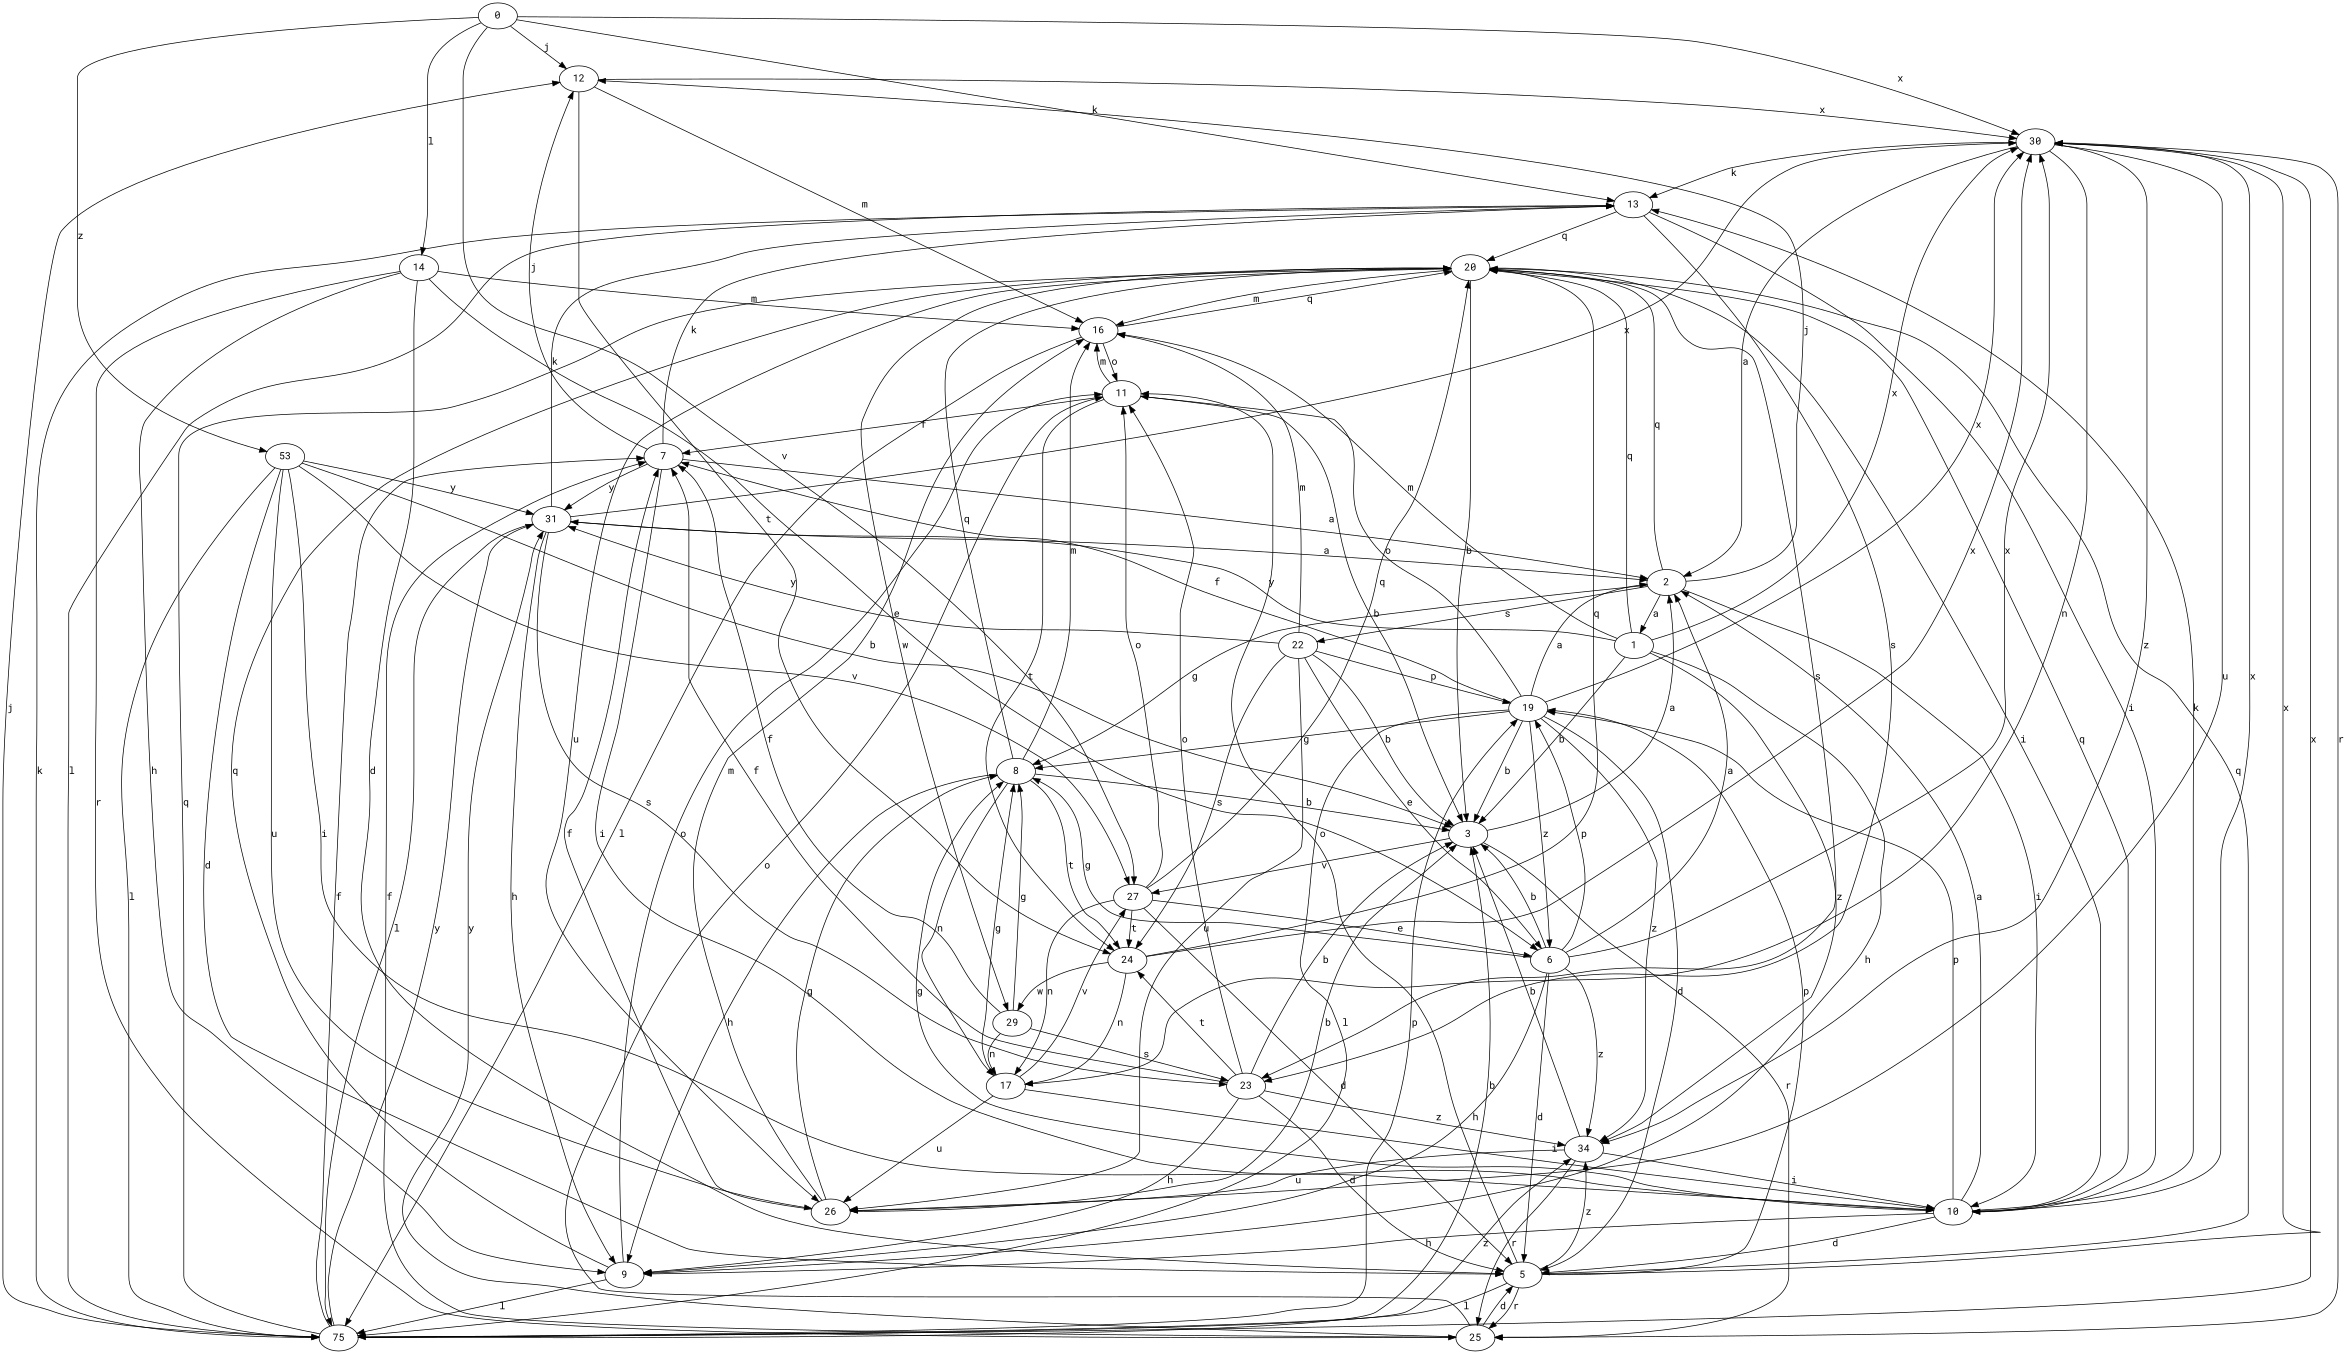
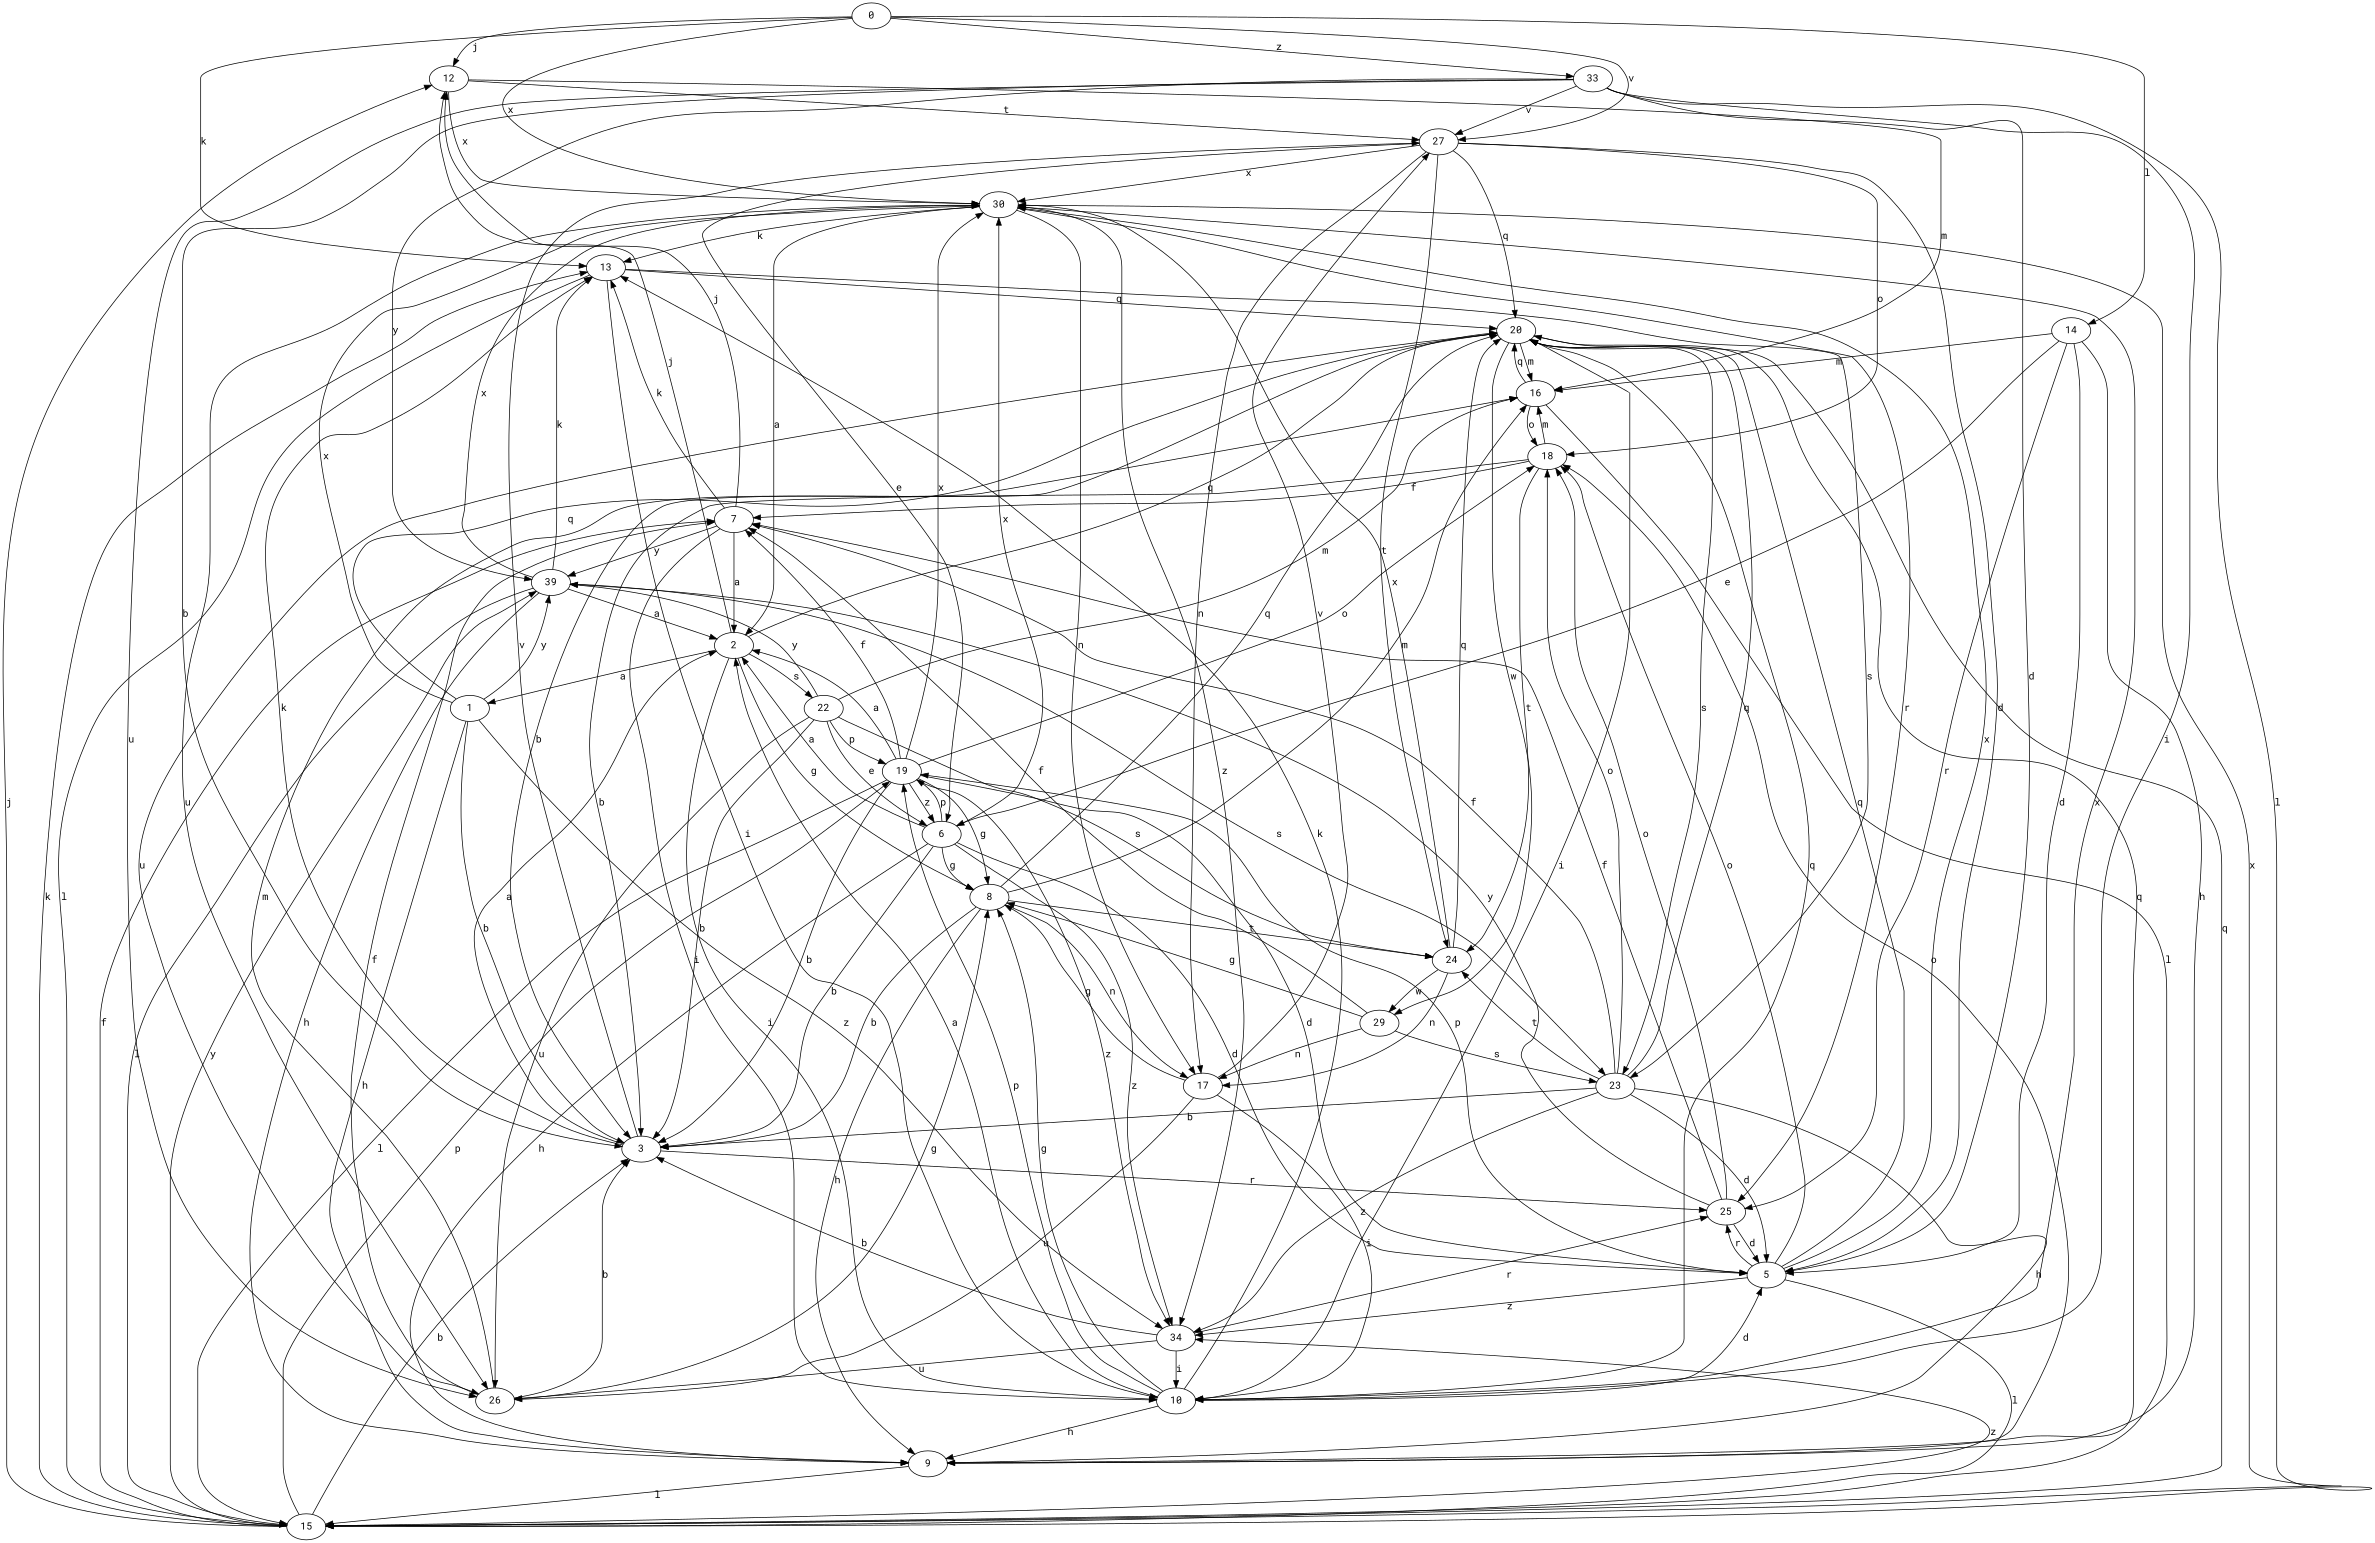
none -> (1223, 173)
(1122, 394) -> (1547, 457)
(285, 457) -> (1593, 79)
(1380, 467) -> none
(551, 520) -> (551, 583)
(790, 563) -> (940, 110)
none -> (1750, 636)
none -> (279, 709)
(339, 1338) -> (306, 1527)
